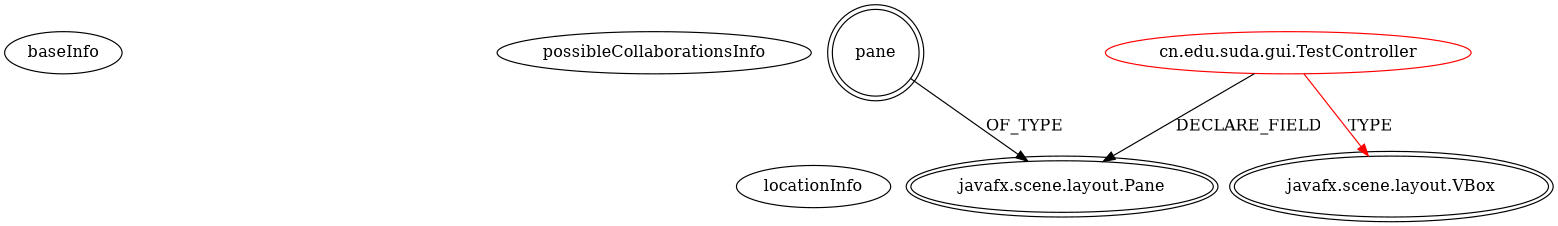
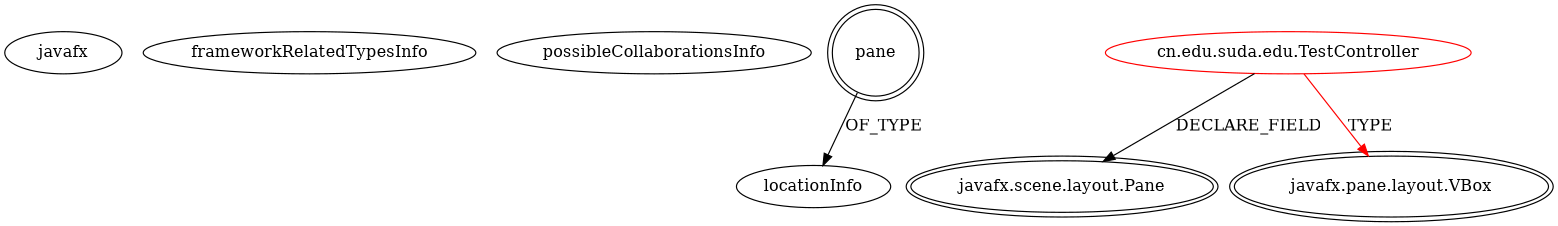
(63, 53) -> (63, 53)
none -> (310, 53)
(1288, 53) -> (1288, 53)
(964, 116) -> (843, 124)
(1391, 187) -> (1391, 187)
